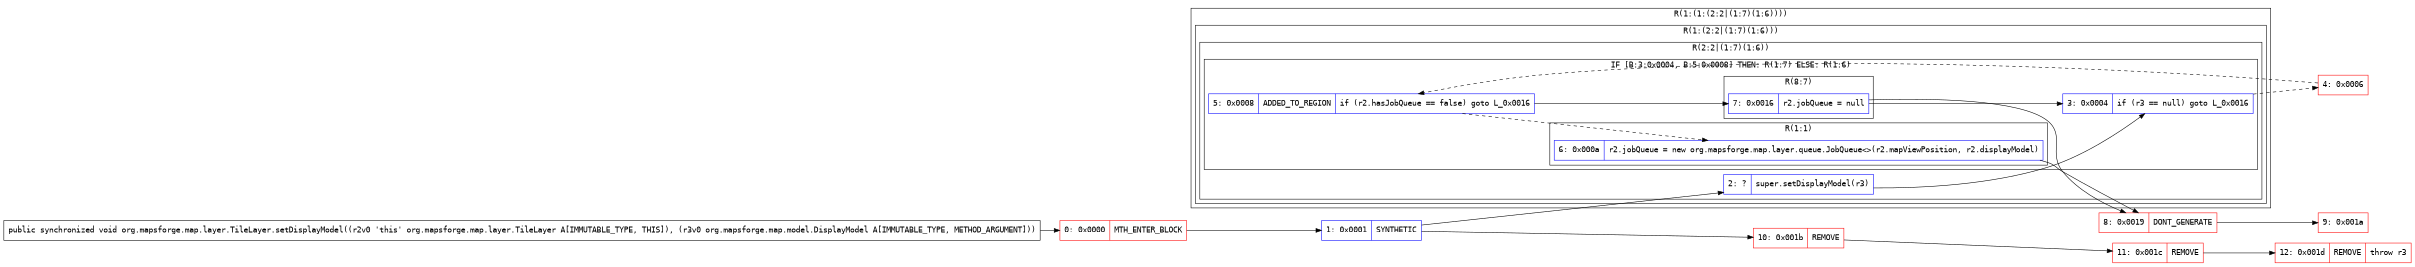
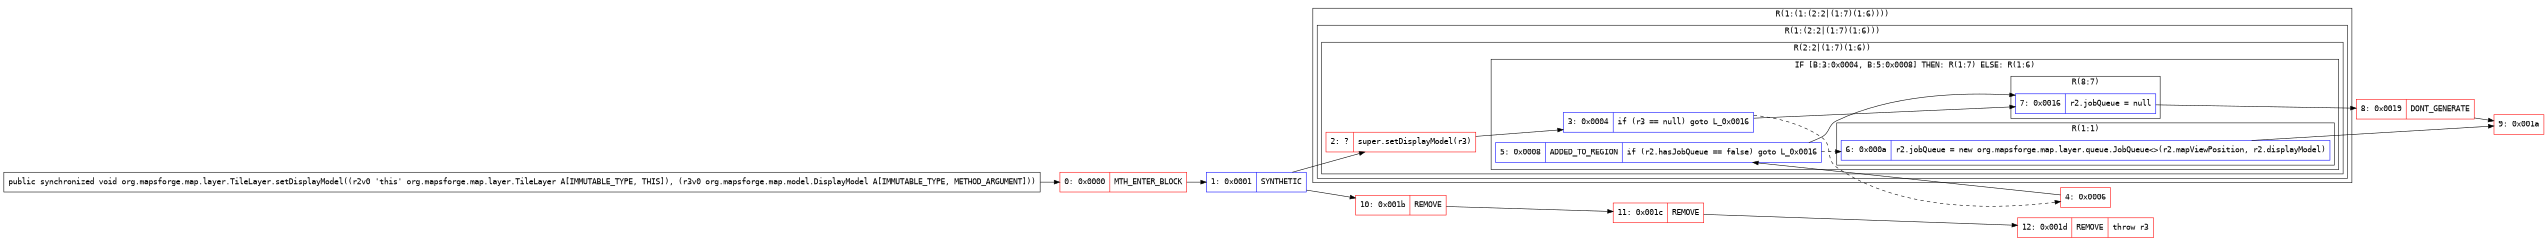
(1870, 64) -> (1977, 186)
(1949, 104) -> (1882, 113)
(1799, 184) -> (1401, 142)
(2087, 185) -> (2370, 133)
